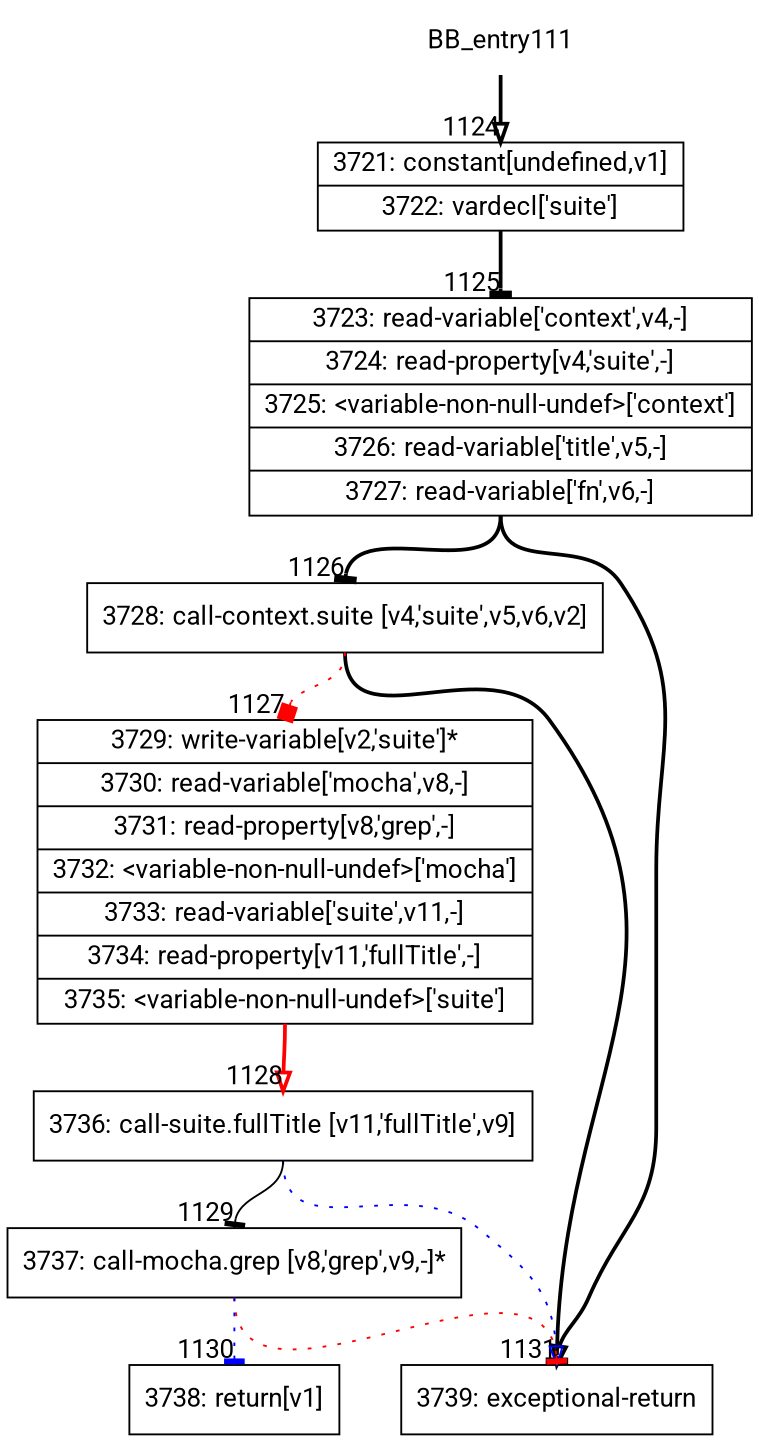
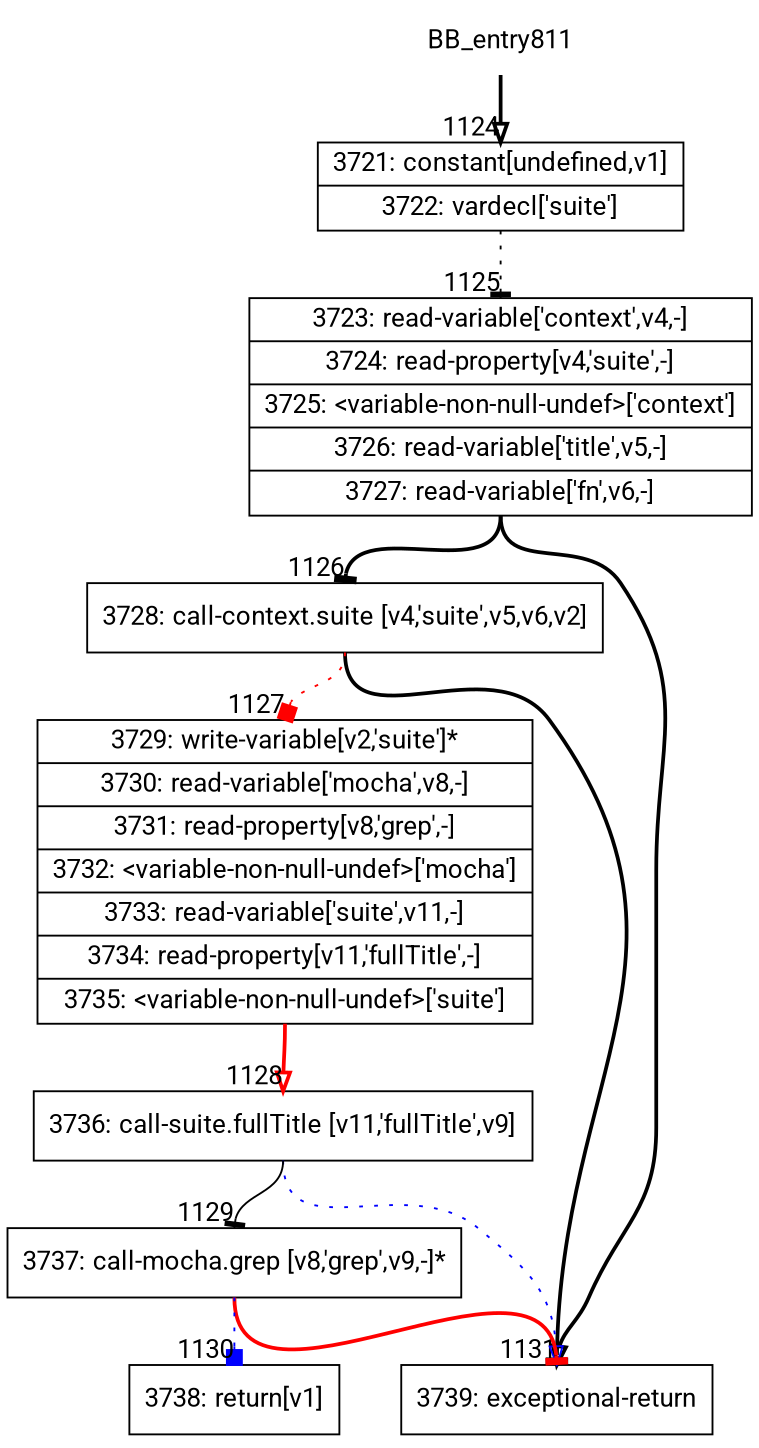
(501, 41) -> (501, 41)
(501, 260) -> (501, 260)
(391, 1332) -> (391, 1332)
(234, 1333) -> (234, 1333)
